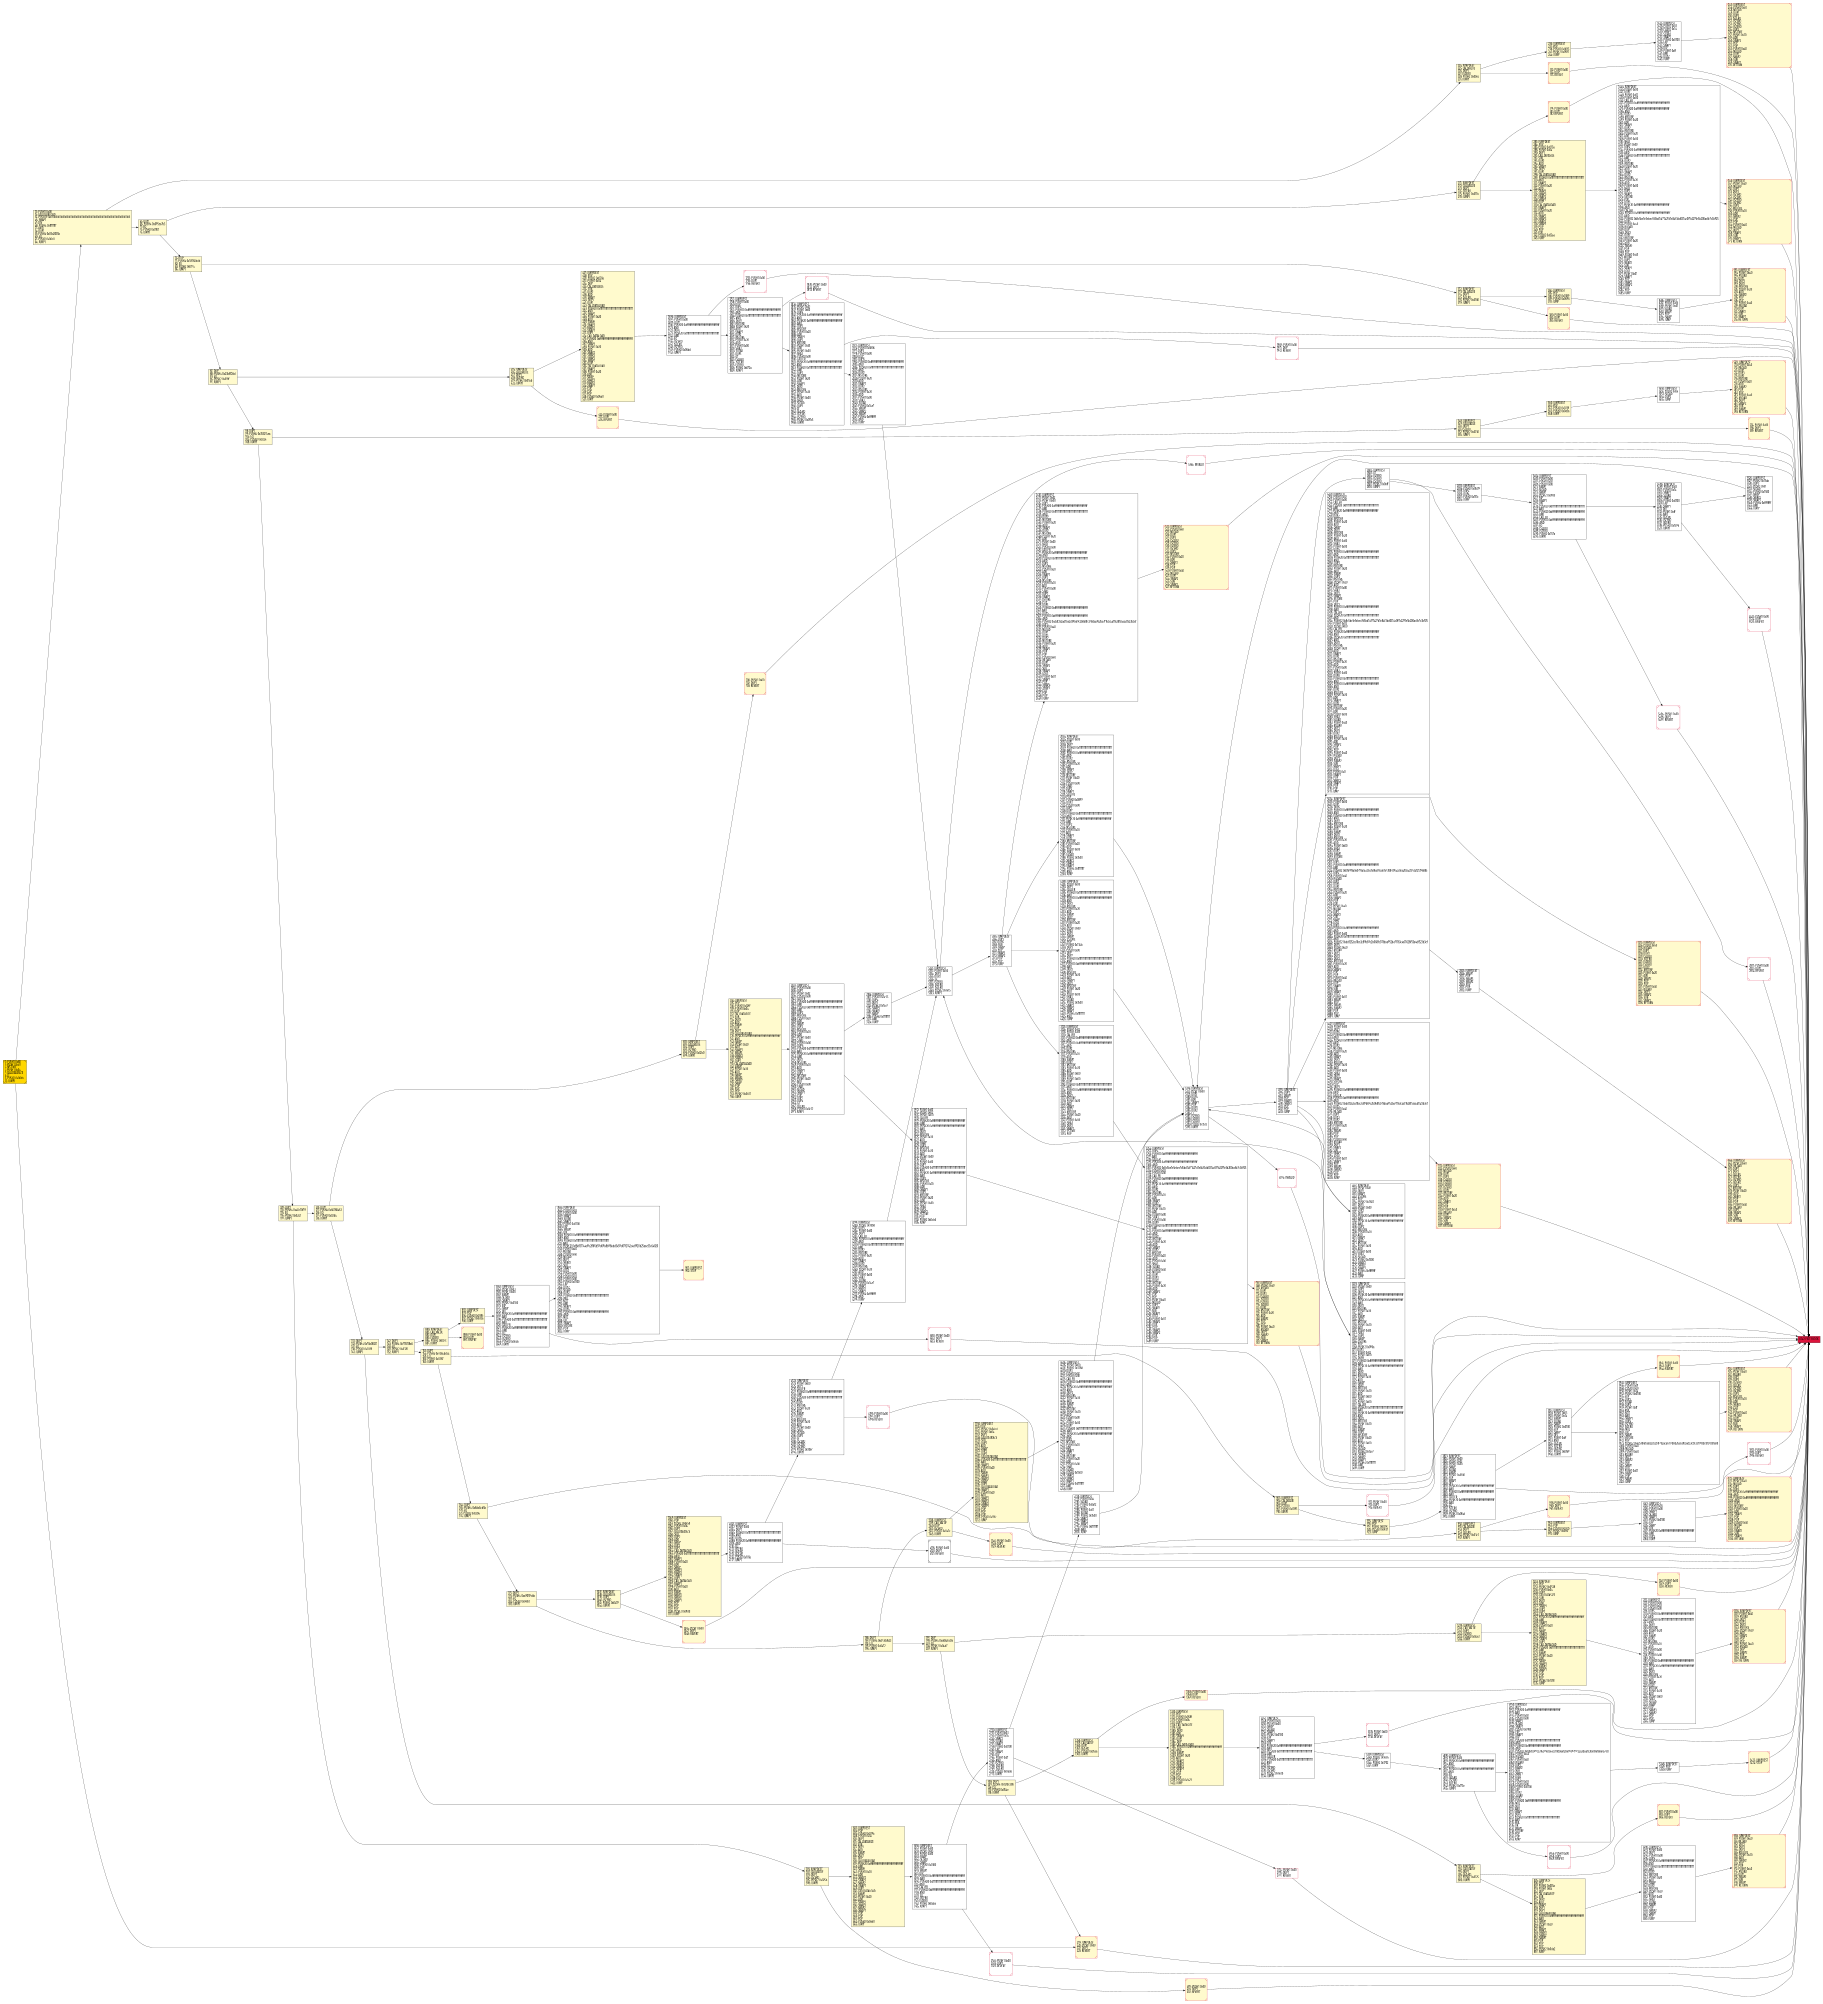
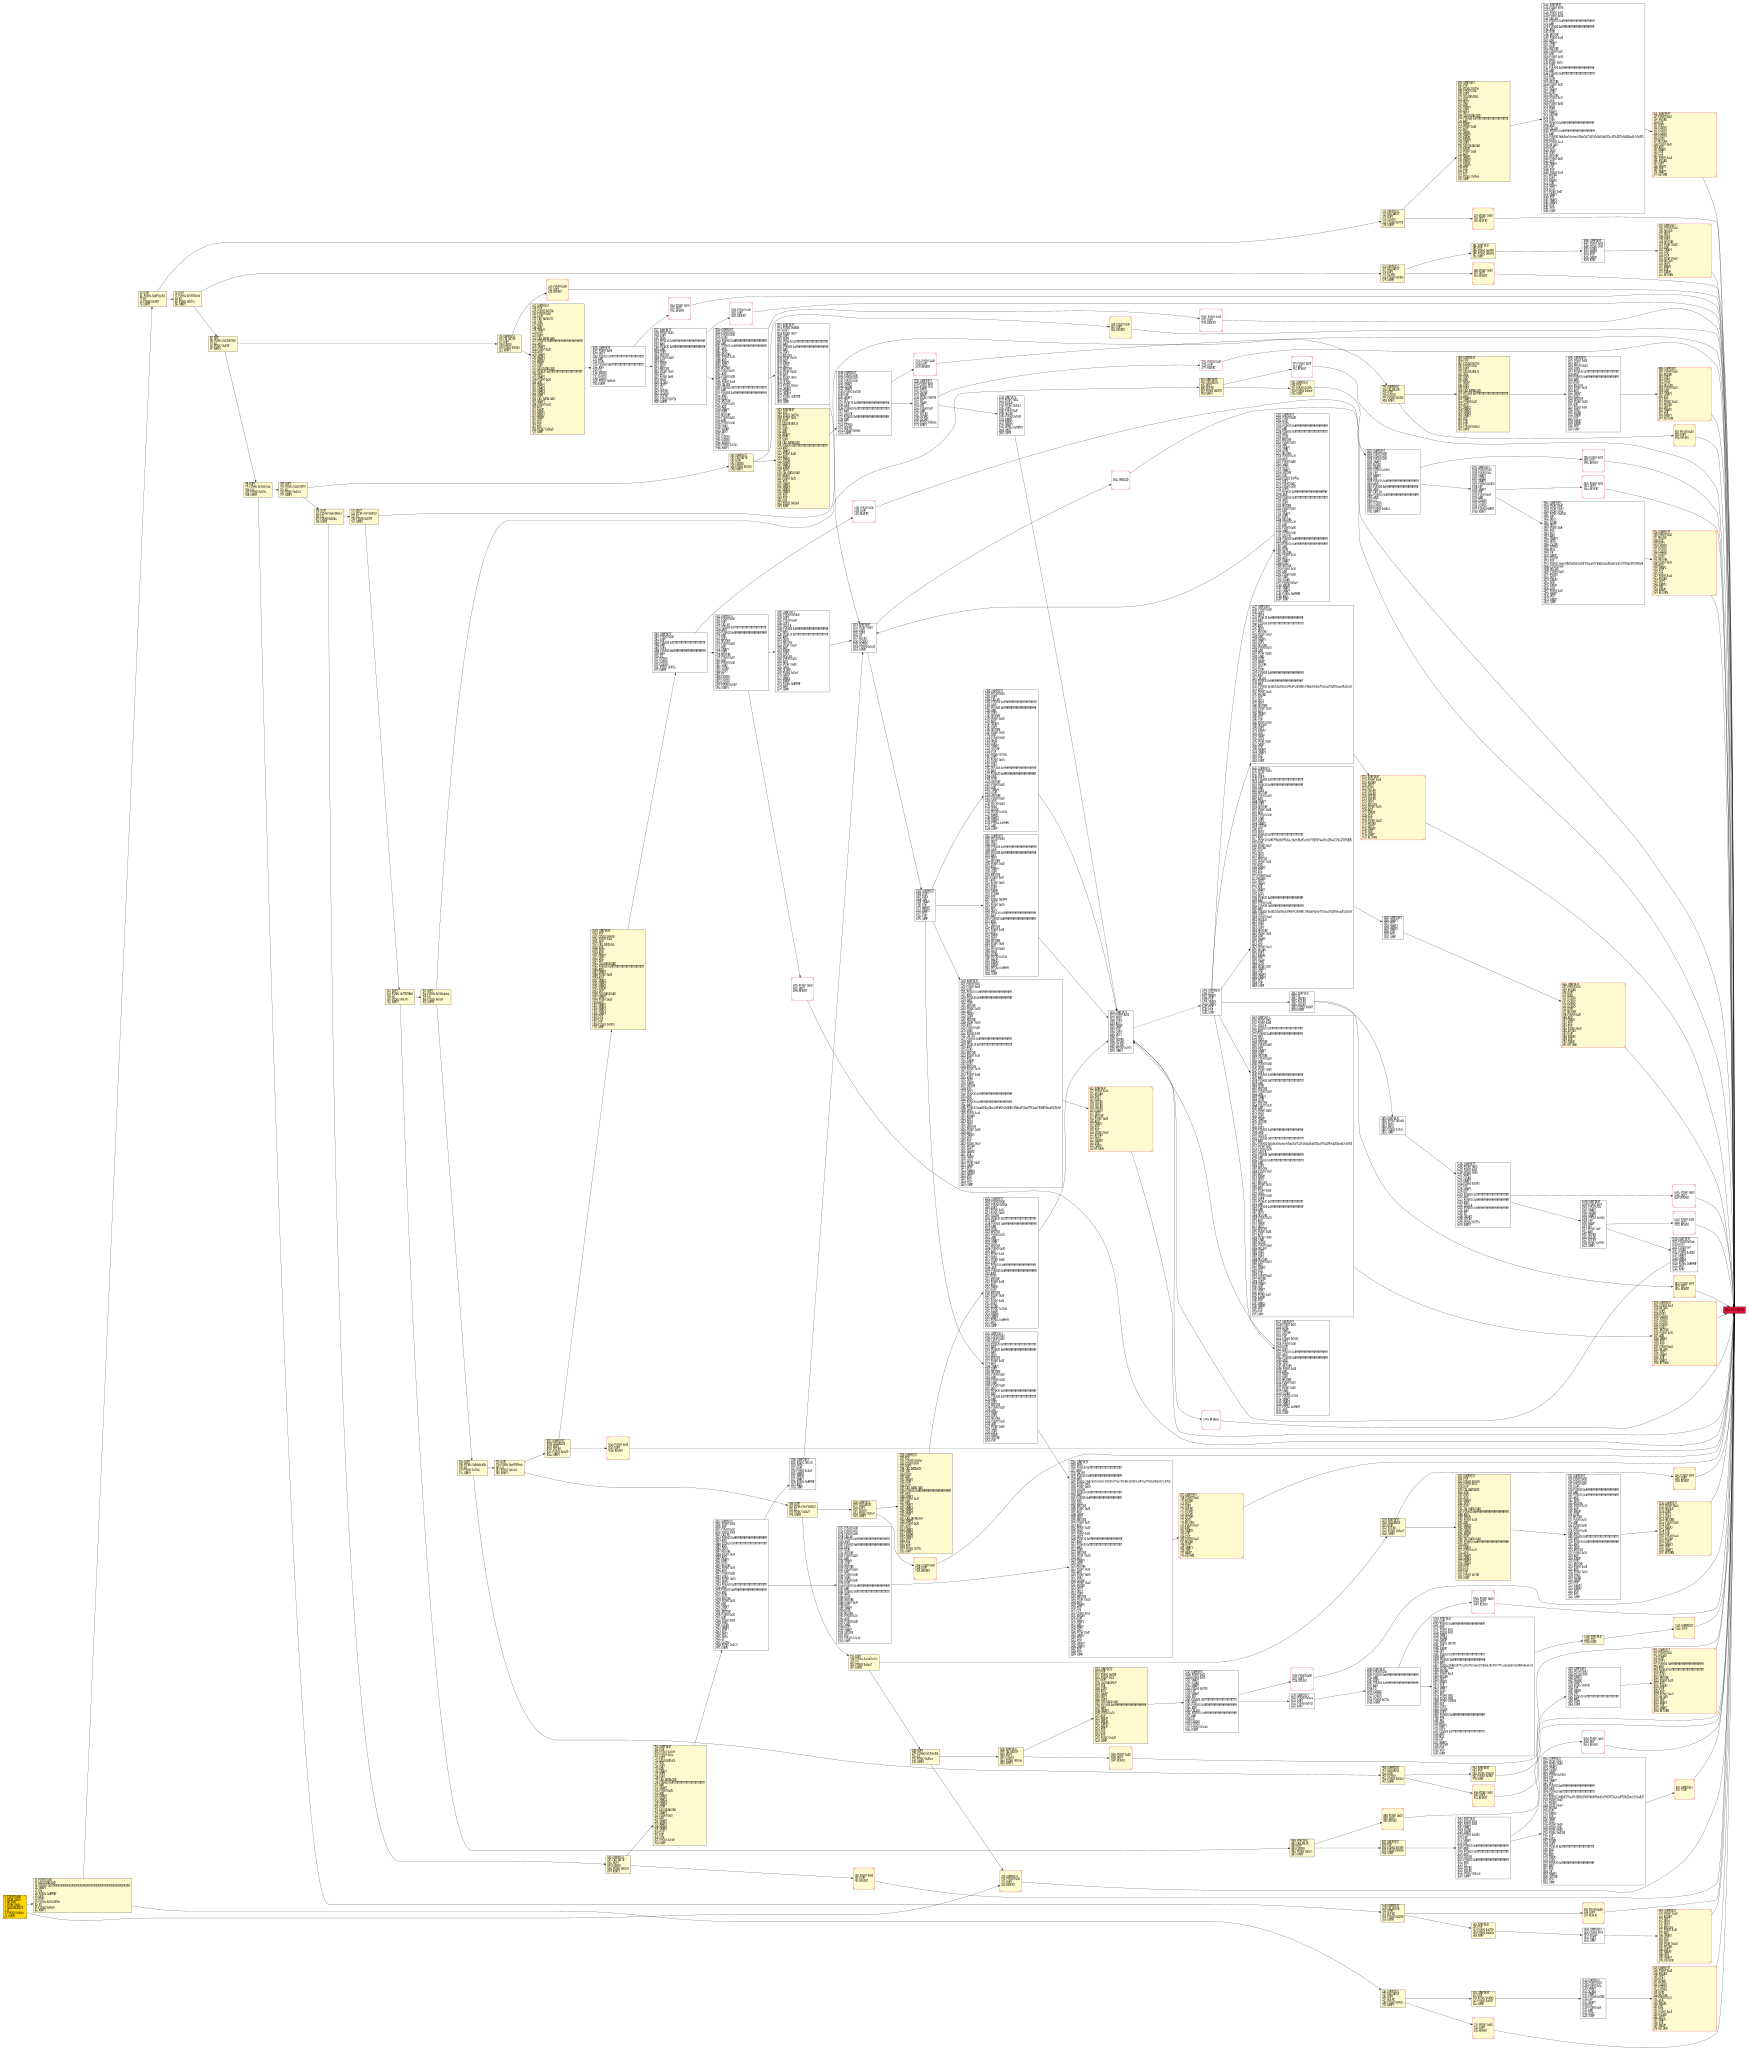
(1759, 969) -> (1684, 1287)
(1668, 1366) -> (1593, 487)
(939, 1551) -> (864, 511)
none -> (1730, 1551)
(1196, 1695) -> (1121, 1758)
none -> (1719, 1713)
(1668, 1767) -> (1593, 1640)
